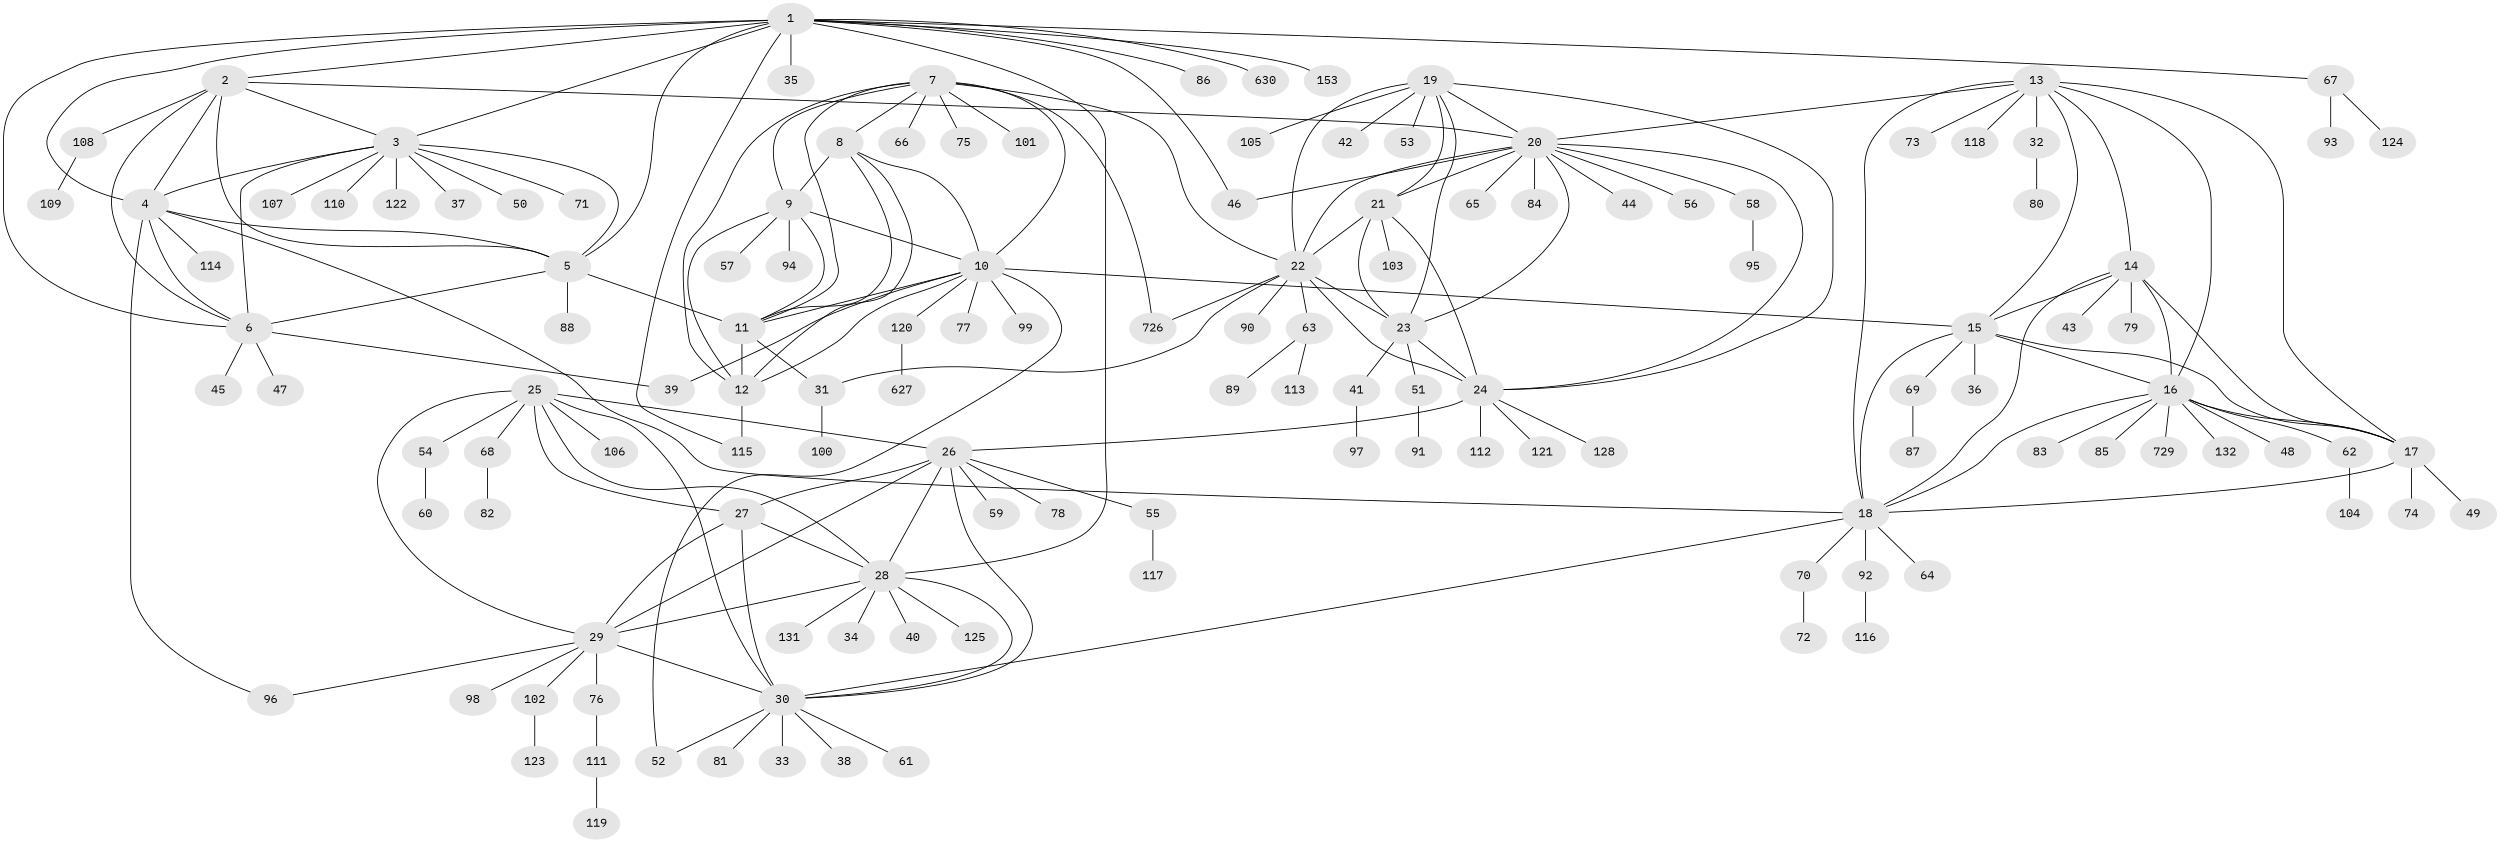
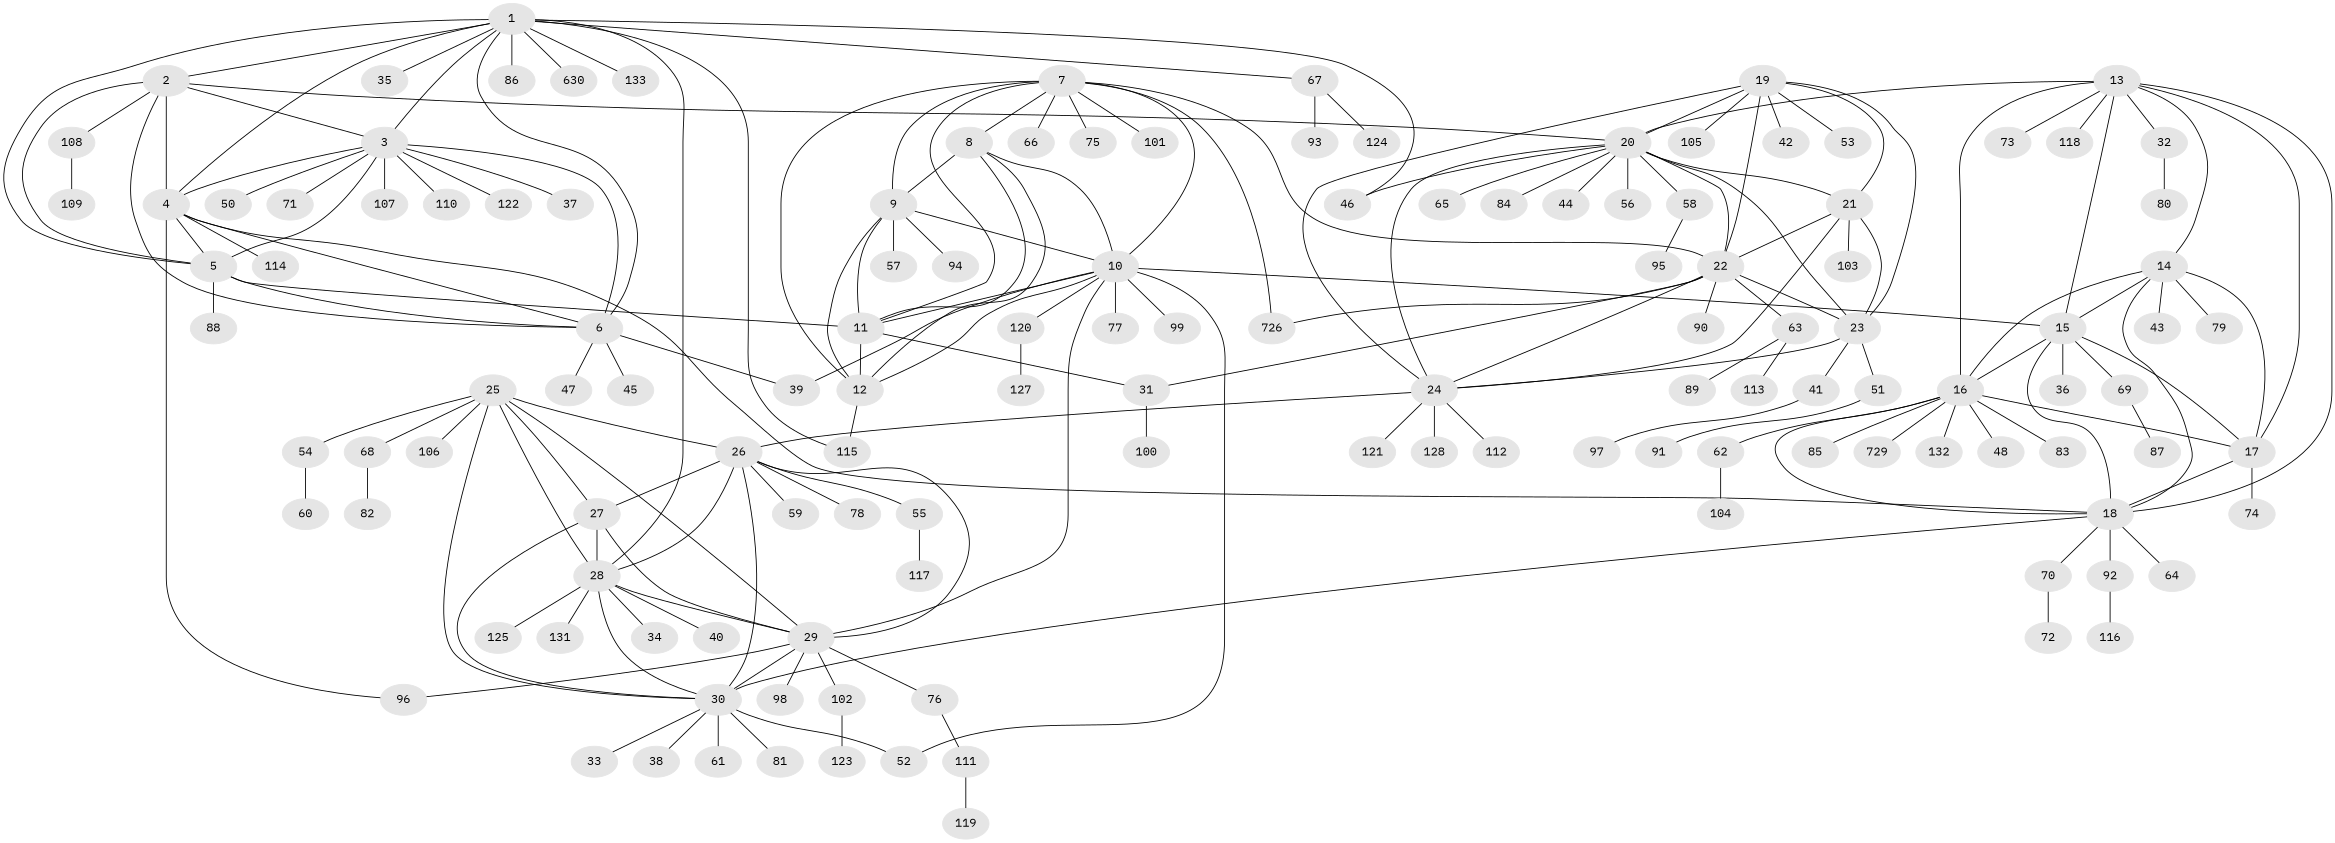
(1327, 81) -> (636, 81)
(902, 390) -> (1021, 390)
(2473, 514) -> none
none -> (1066, 532)
